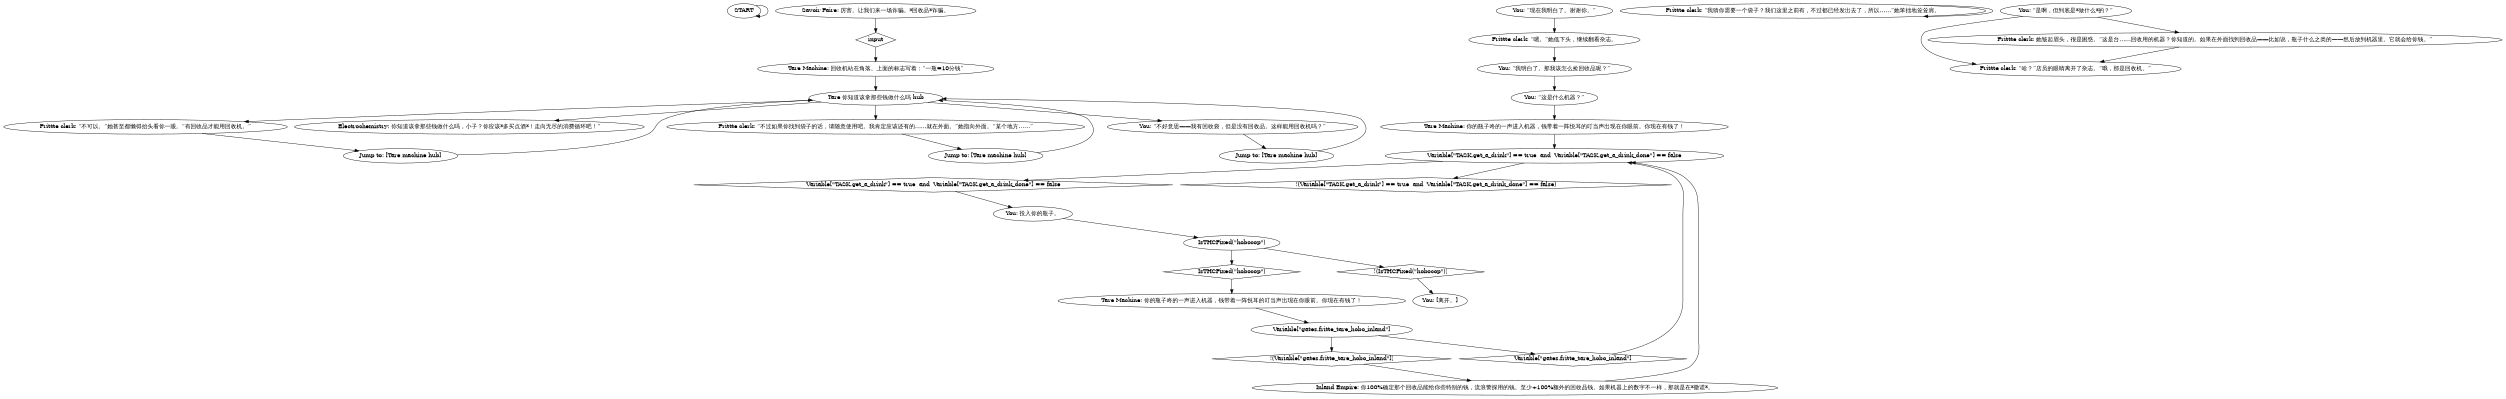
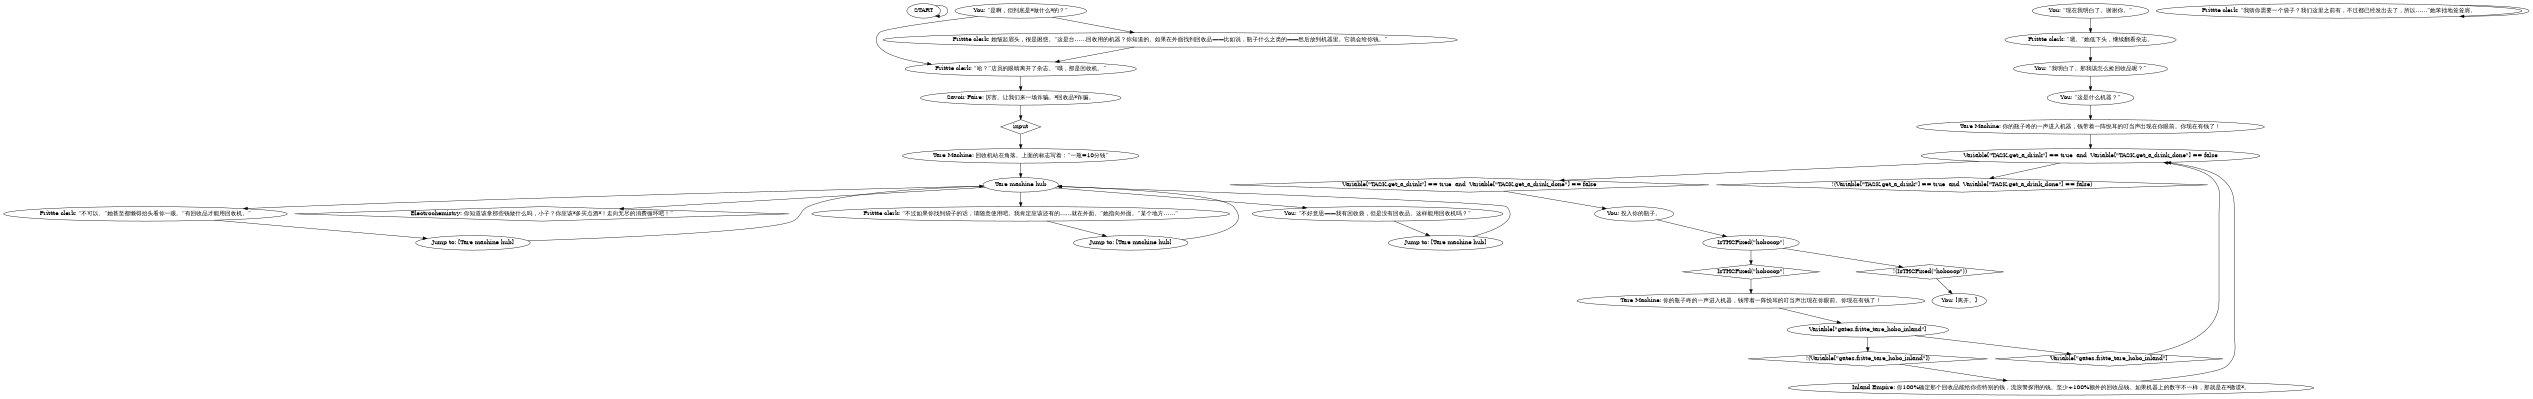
none -> (1021, 81)
(876, 98) -> (1021, 185)
(469, 127) -> (542, 214)
